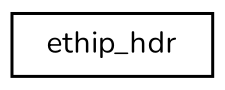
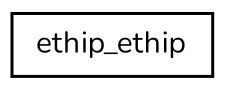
(112, 45) -> (112, 45)
